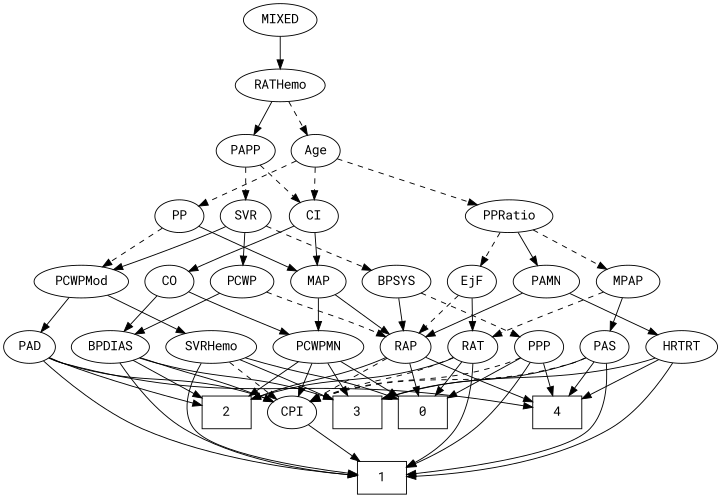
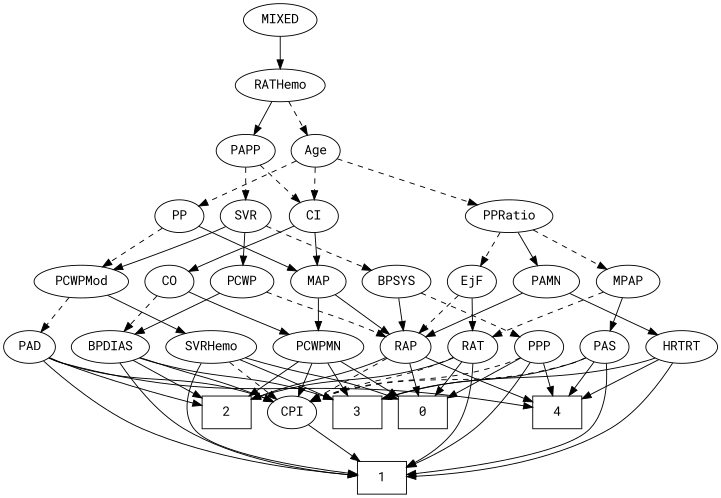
(146, 307) -> (146, 307)
(58, 311) -> (58, 311)
